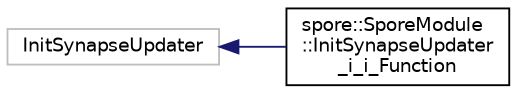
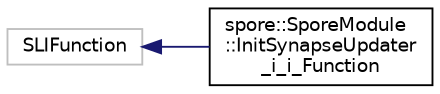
(113, 47) -> (75, 47)
